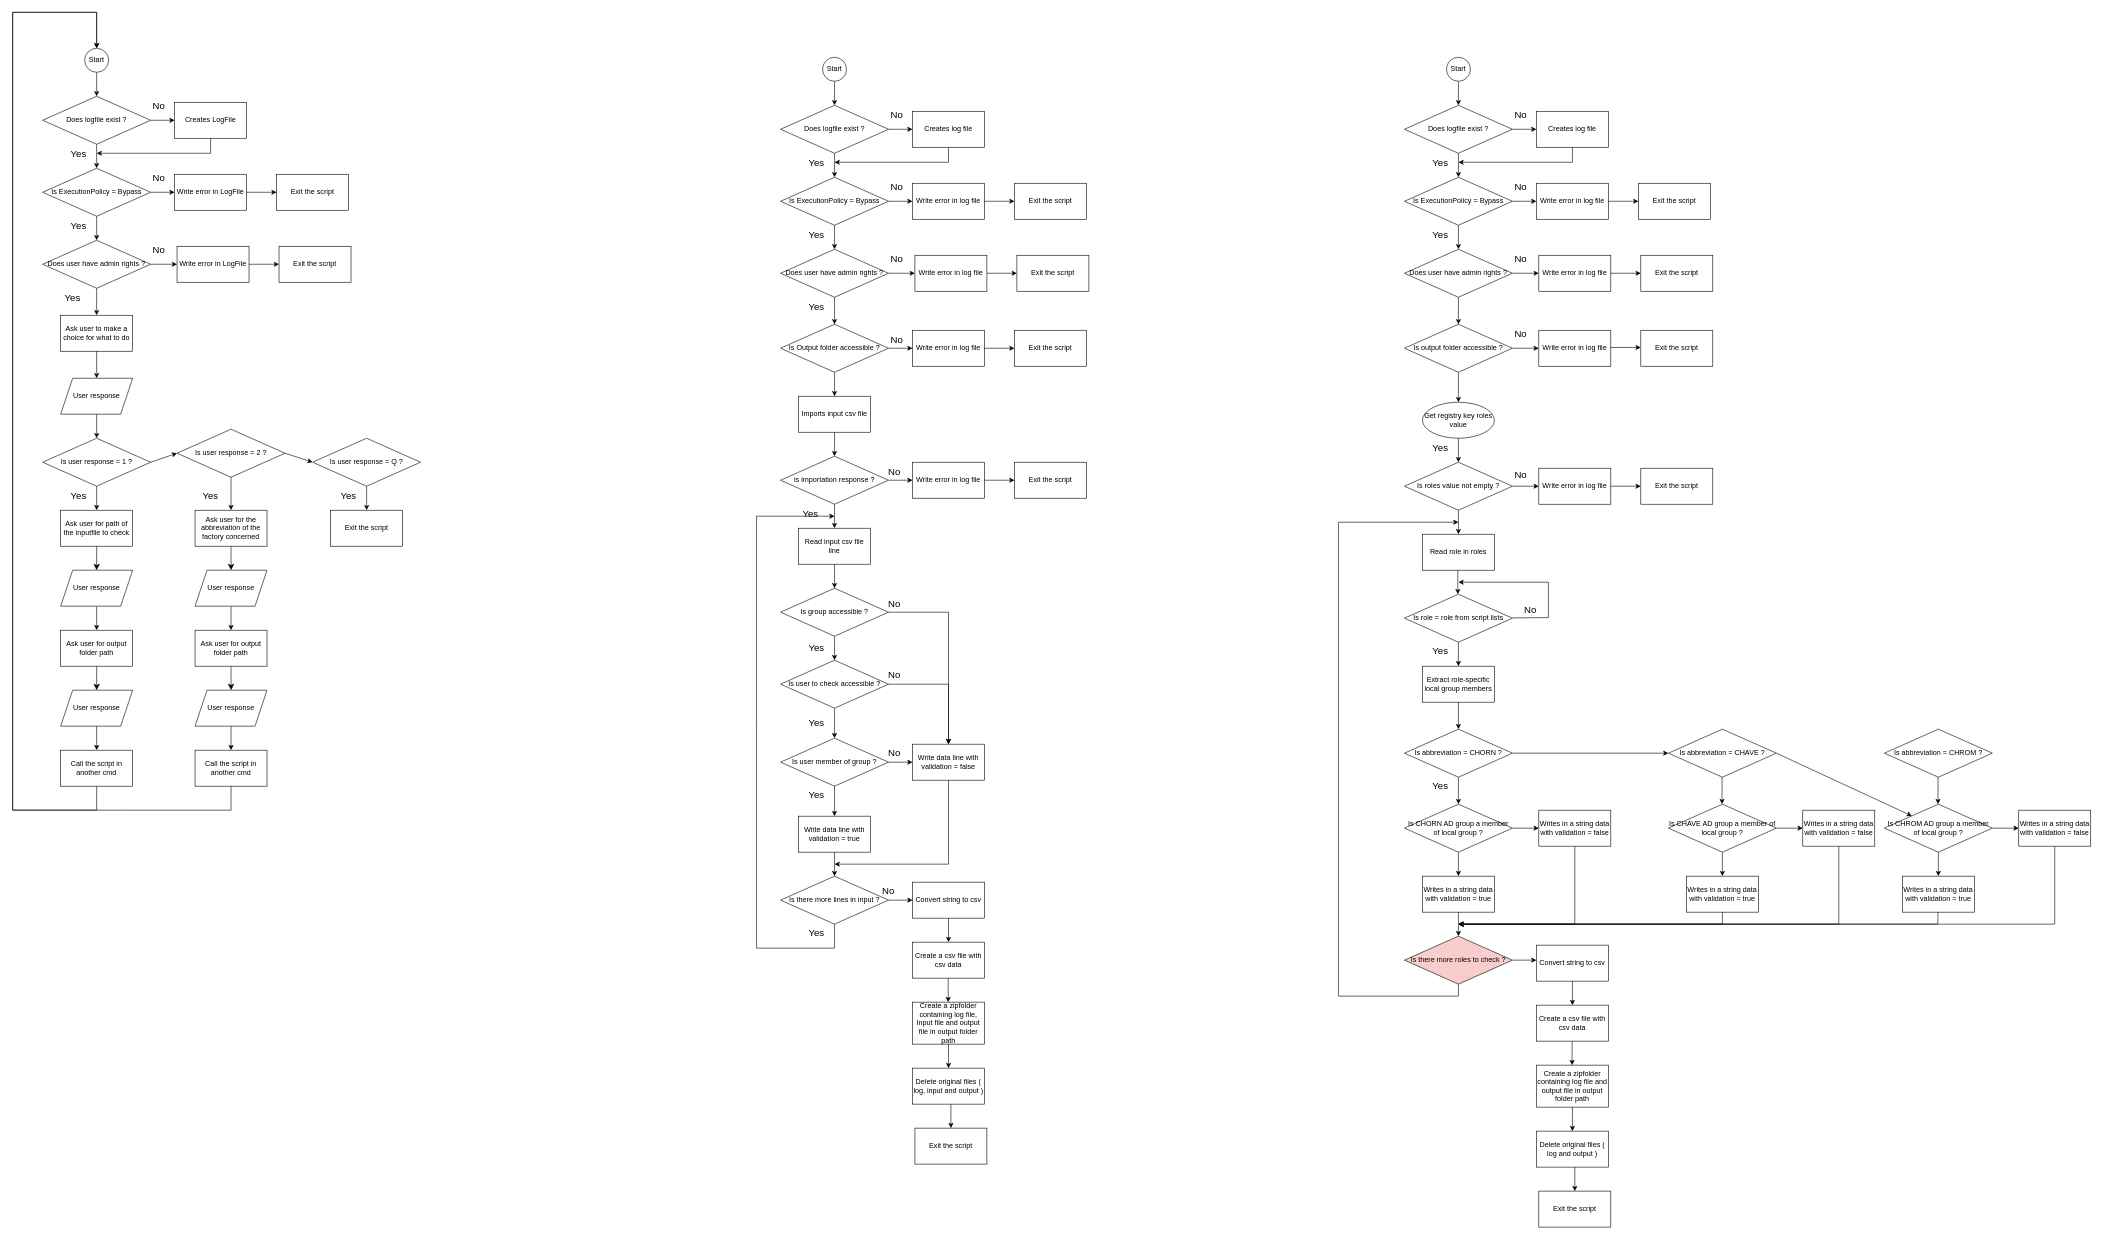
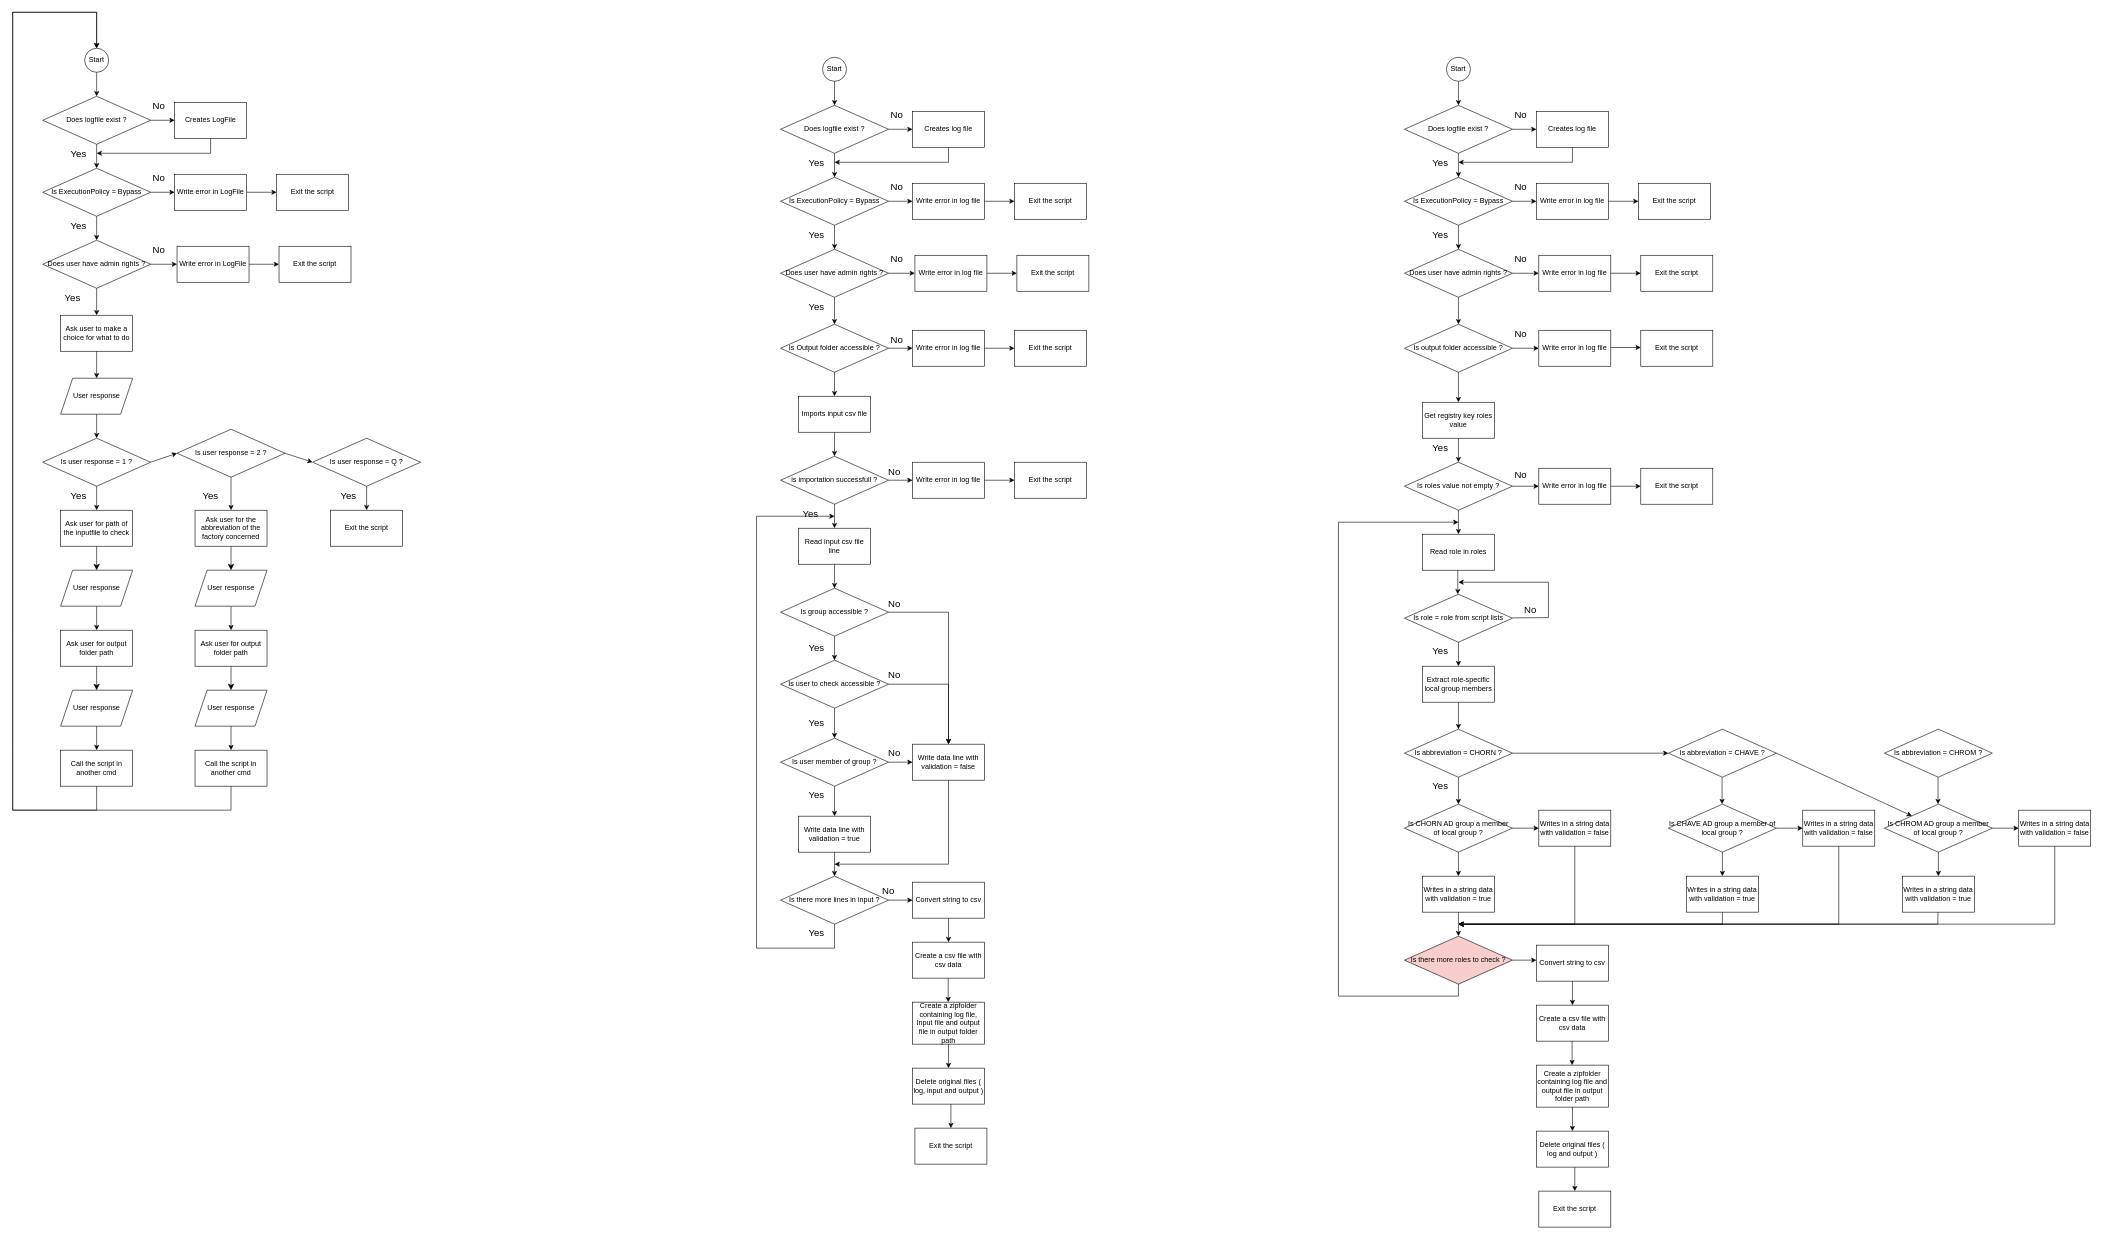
(1458, 420) -> (1458, 420)
(834, 480) -> (834, 480)
